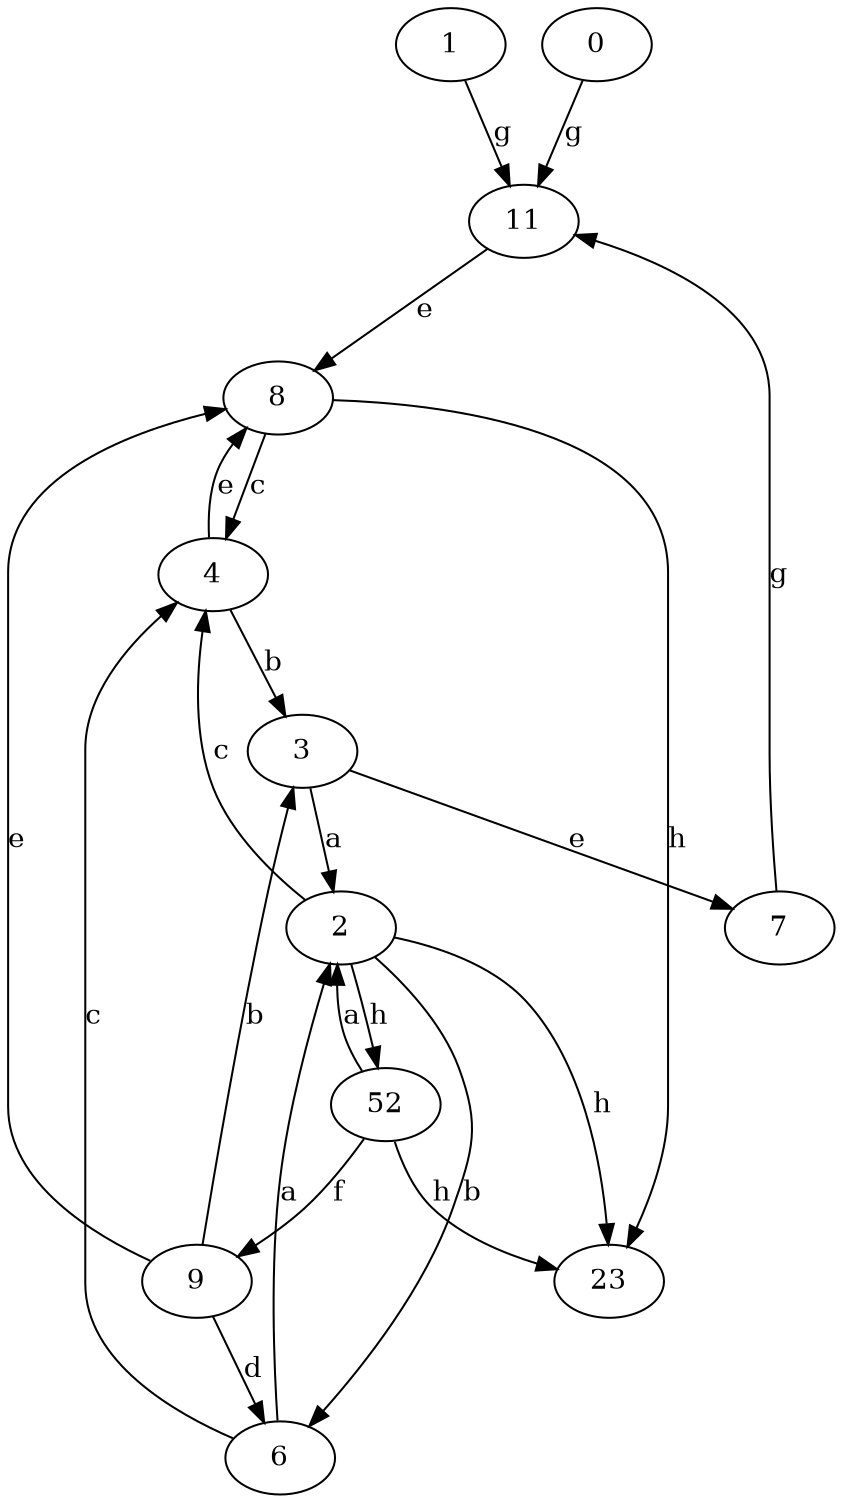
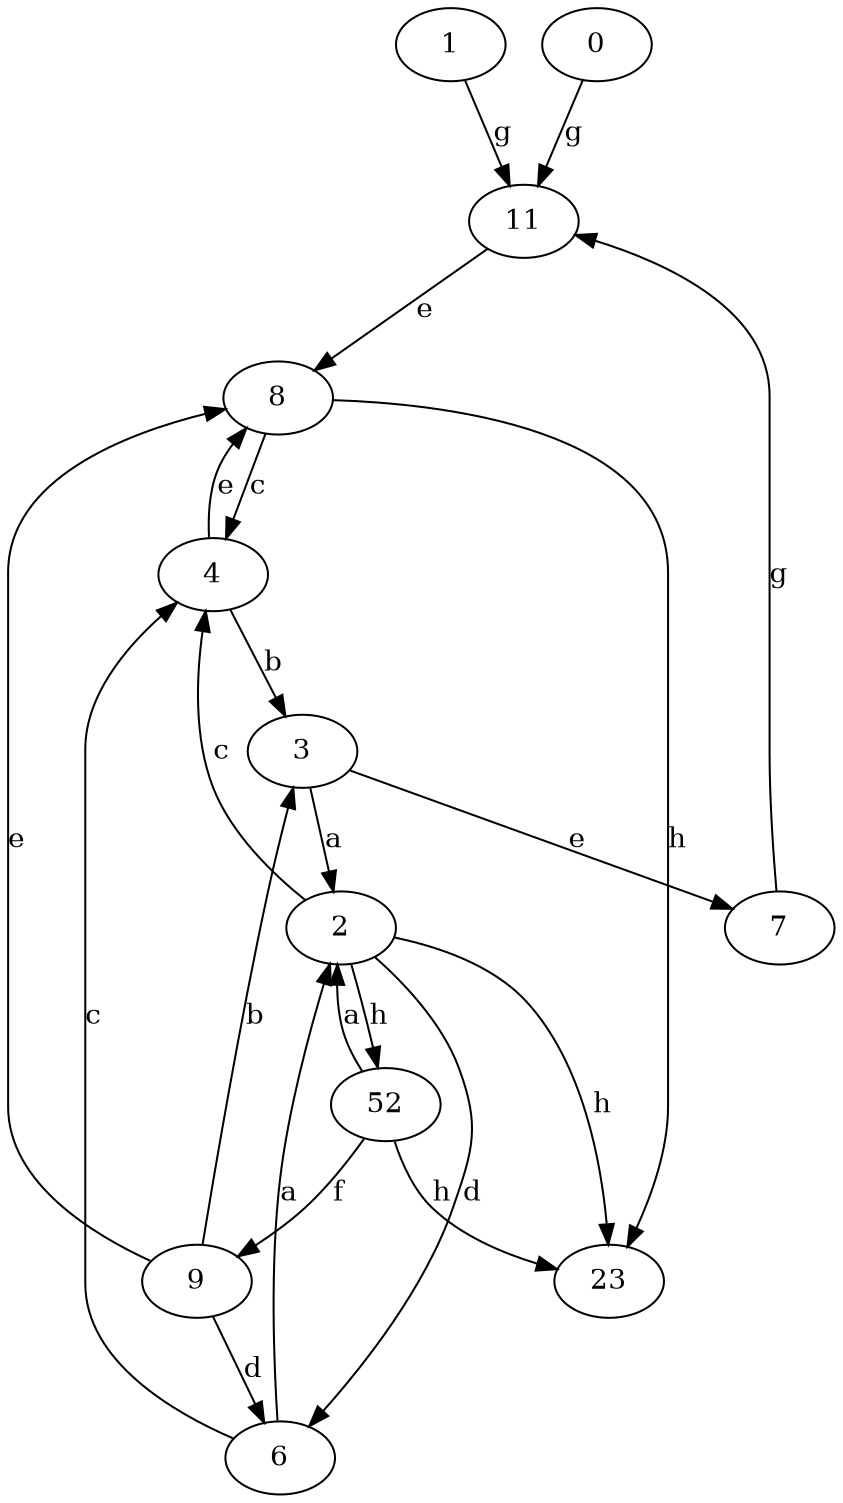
(473, 1193) -> (473, 1193)
